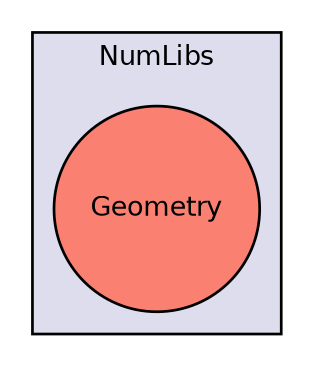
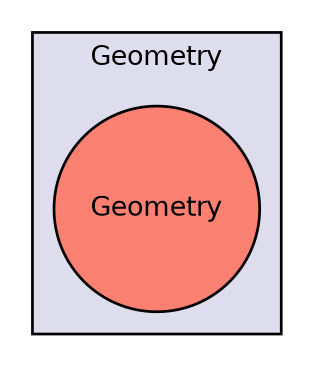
(157, 58) -> (157, 58)
